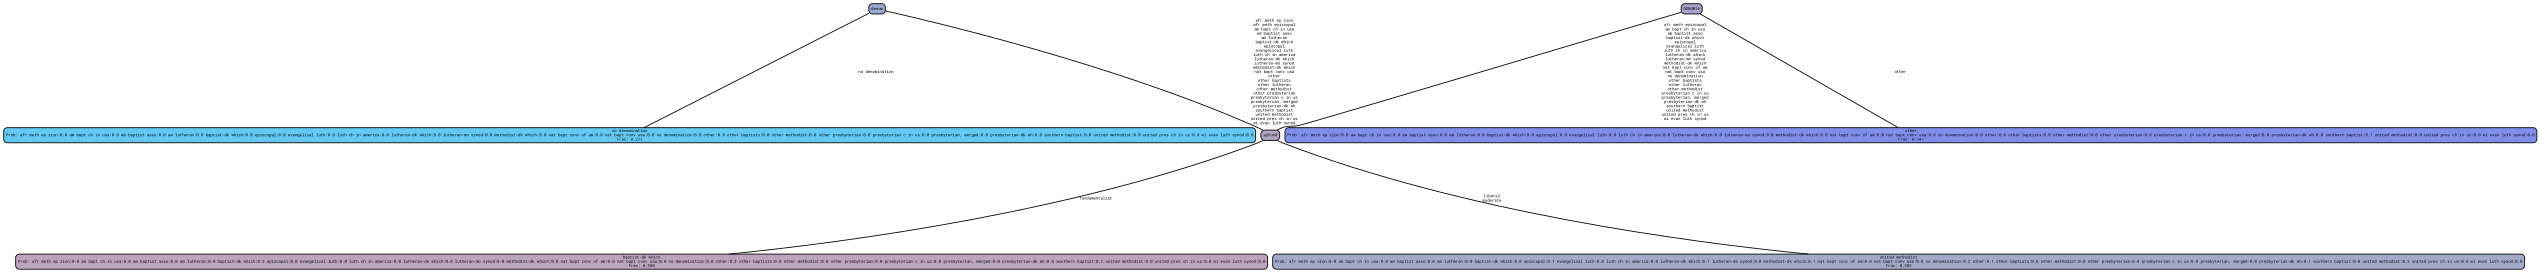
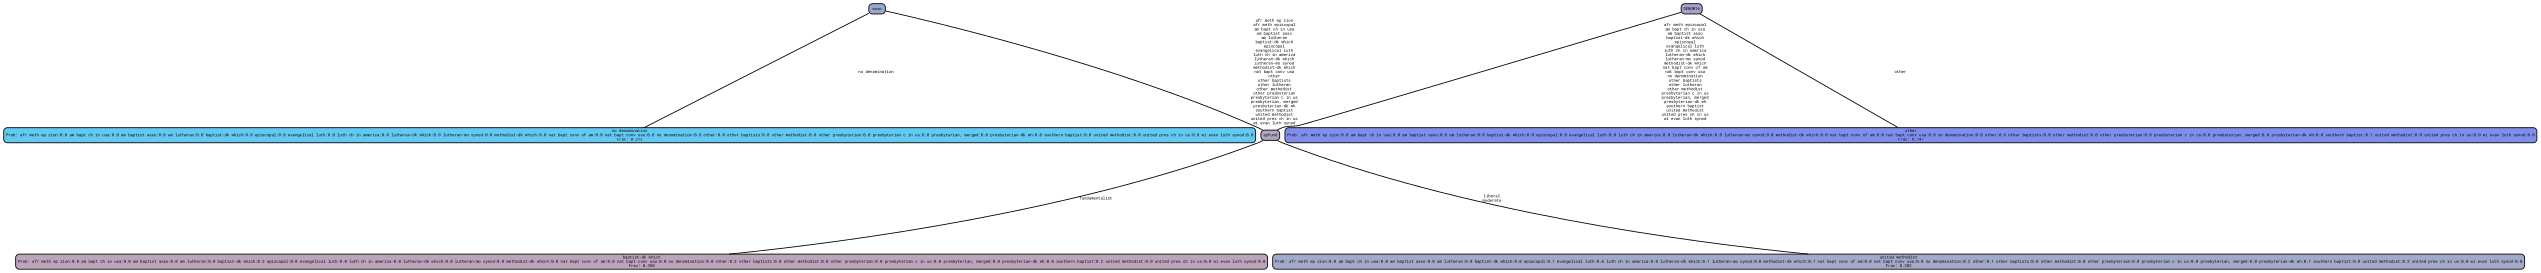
(877, 9) -> (877, 9)
